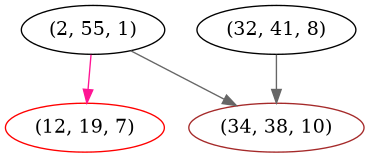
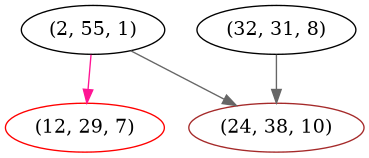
(276, 30) -> (276, 30)
(85, 128) -> (85, 128)
(276, 128) -> (276, 128)
